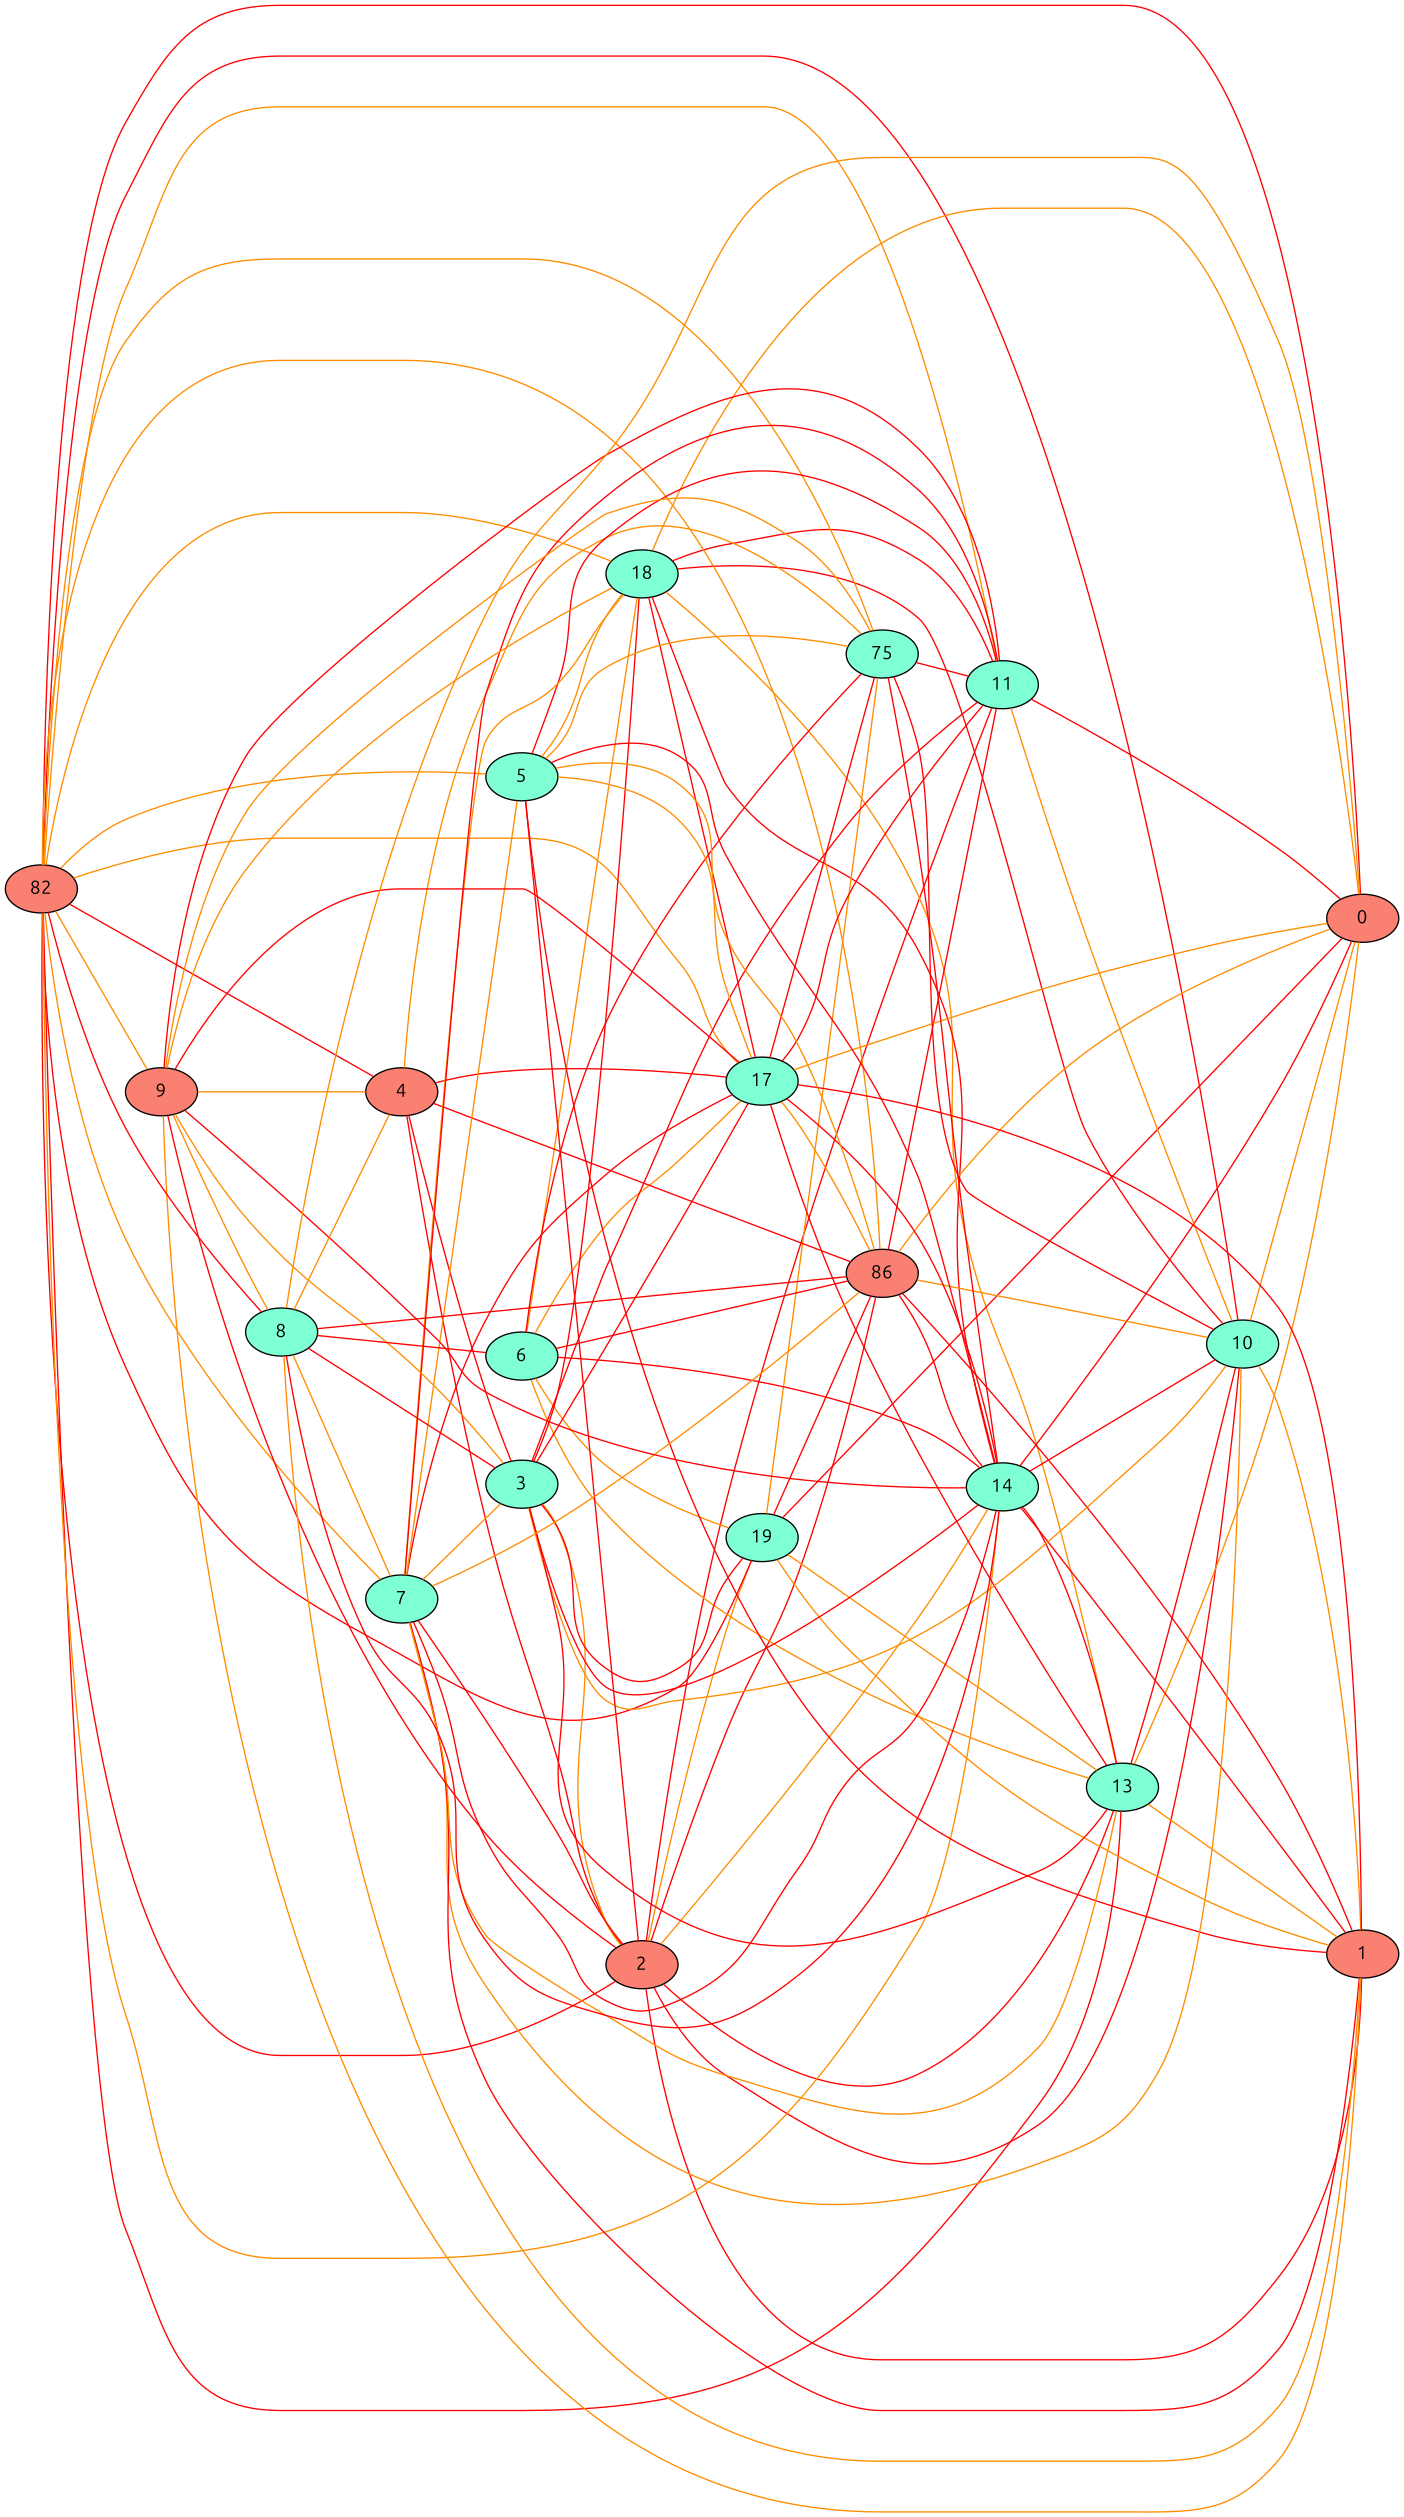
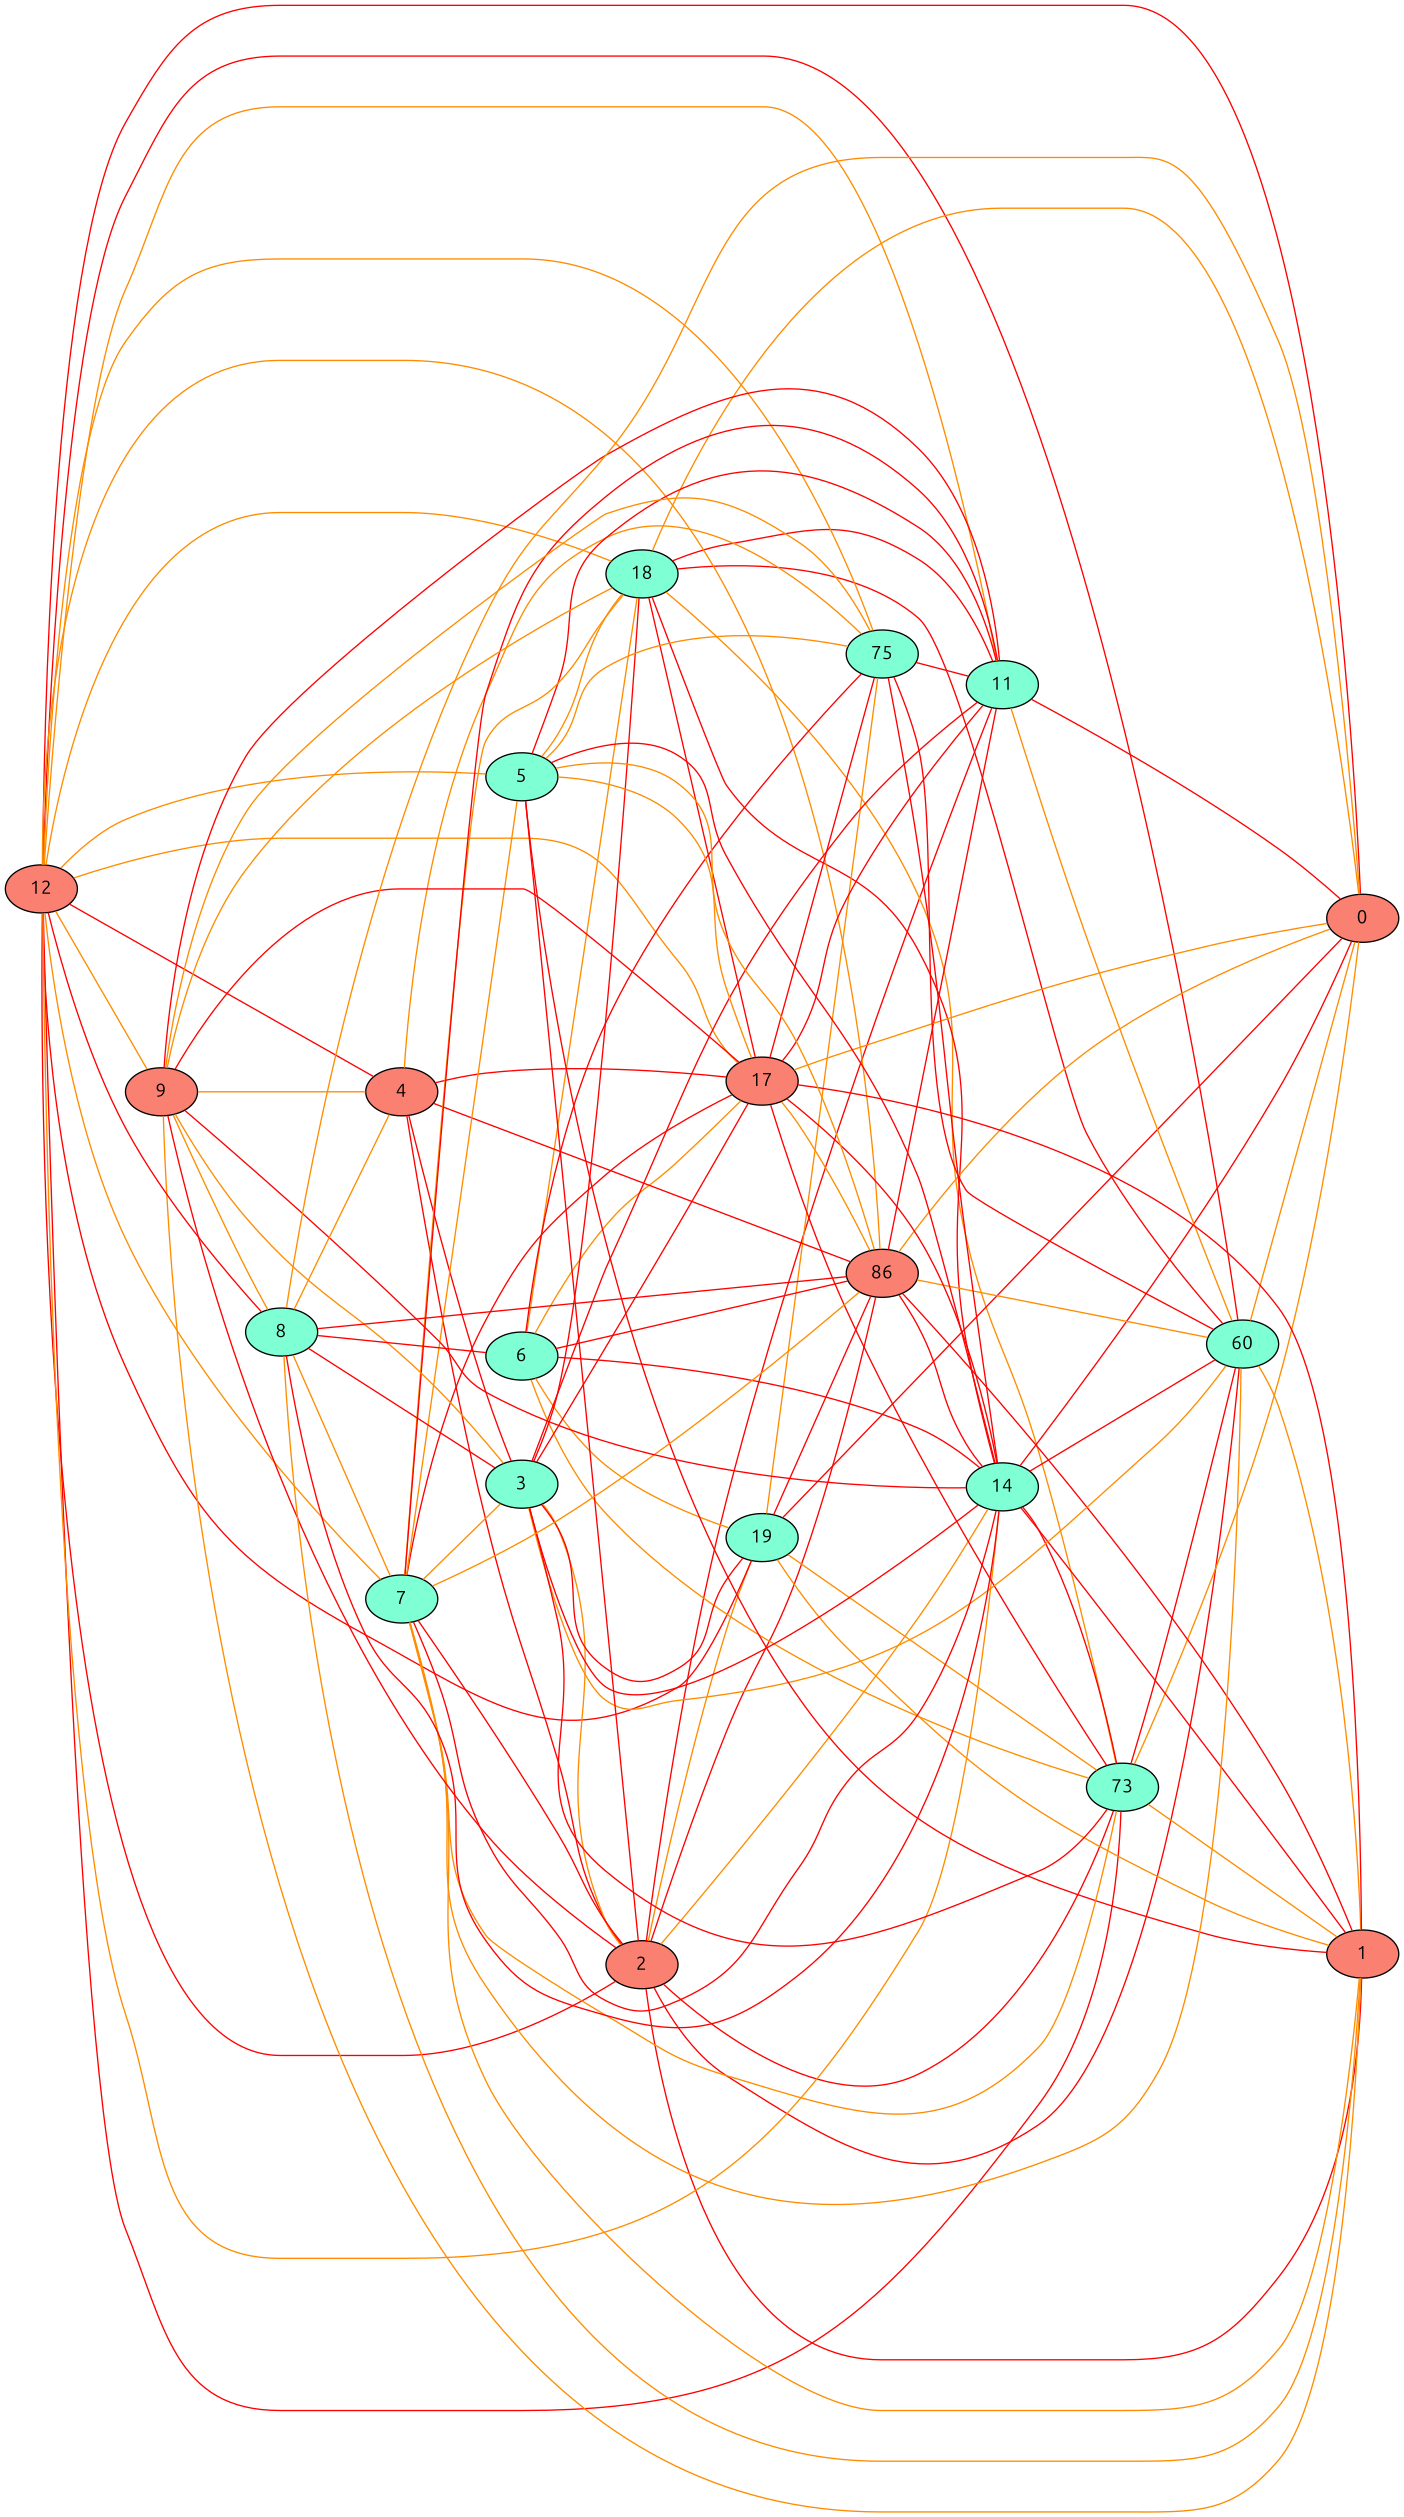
(41, 889) -> (41, 889)
(762, 1081) -> (762, 1081)
(1243, 1344) -> (1243, 1344)
(1123, 1787) -> (1123, 1787)
(789, 2379) -> (789, 2379)
